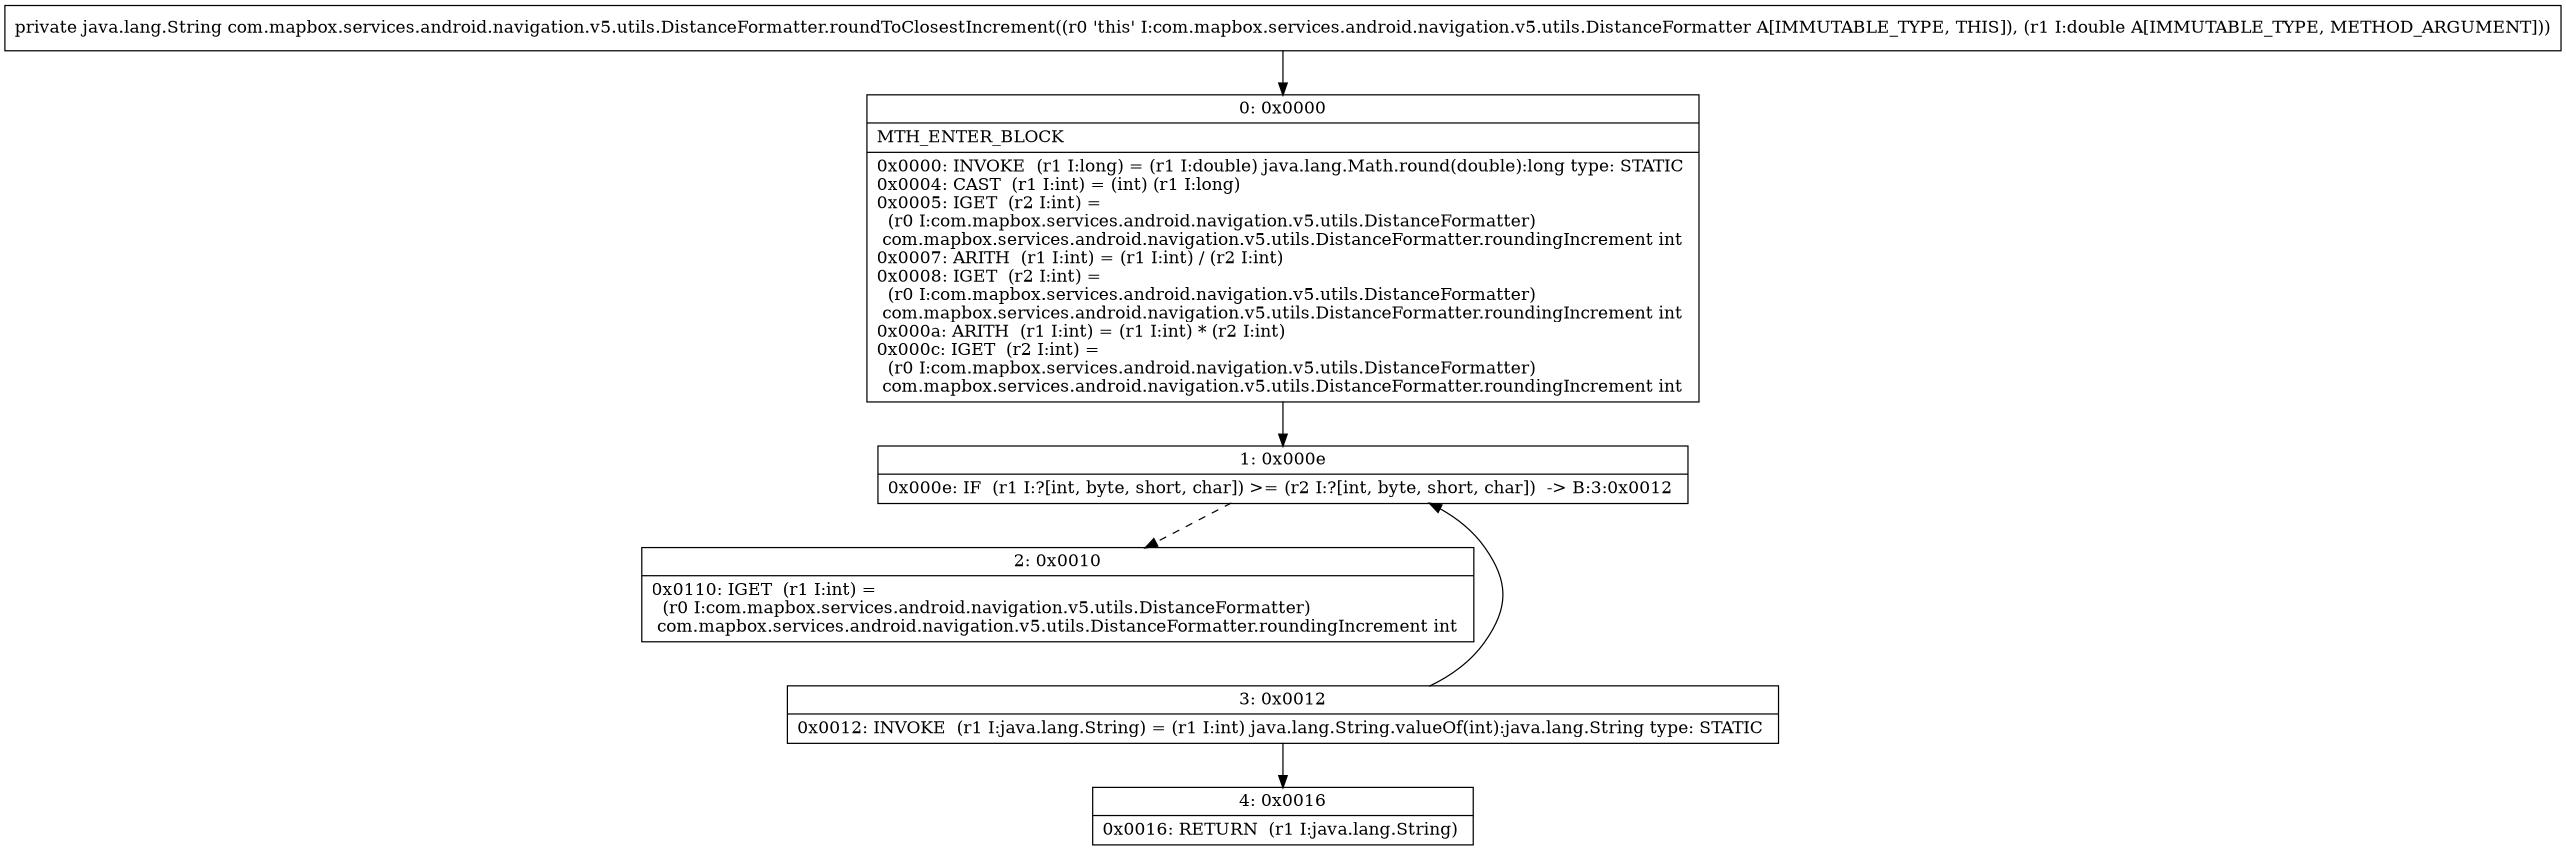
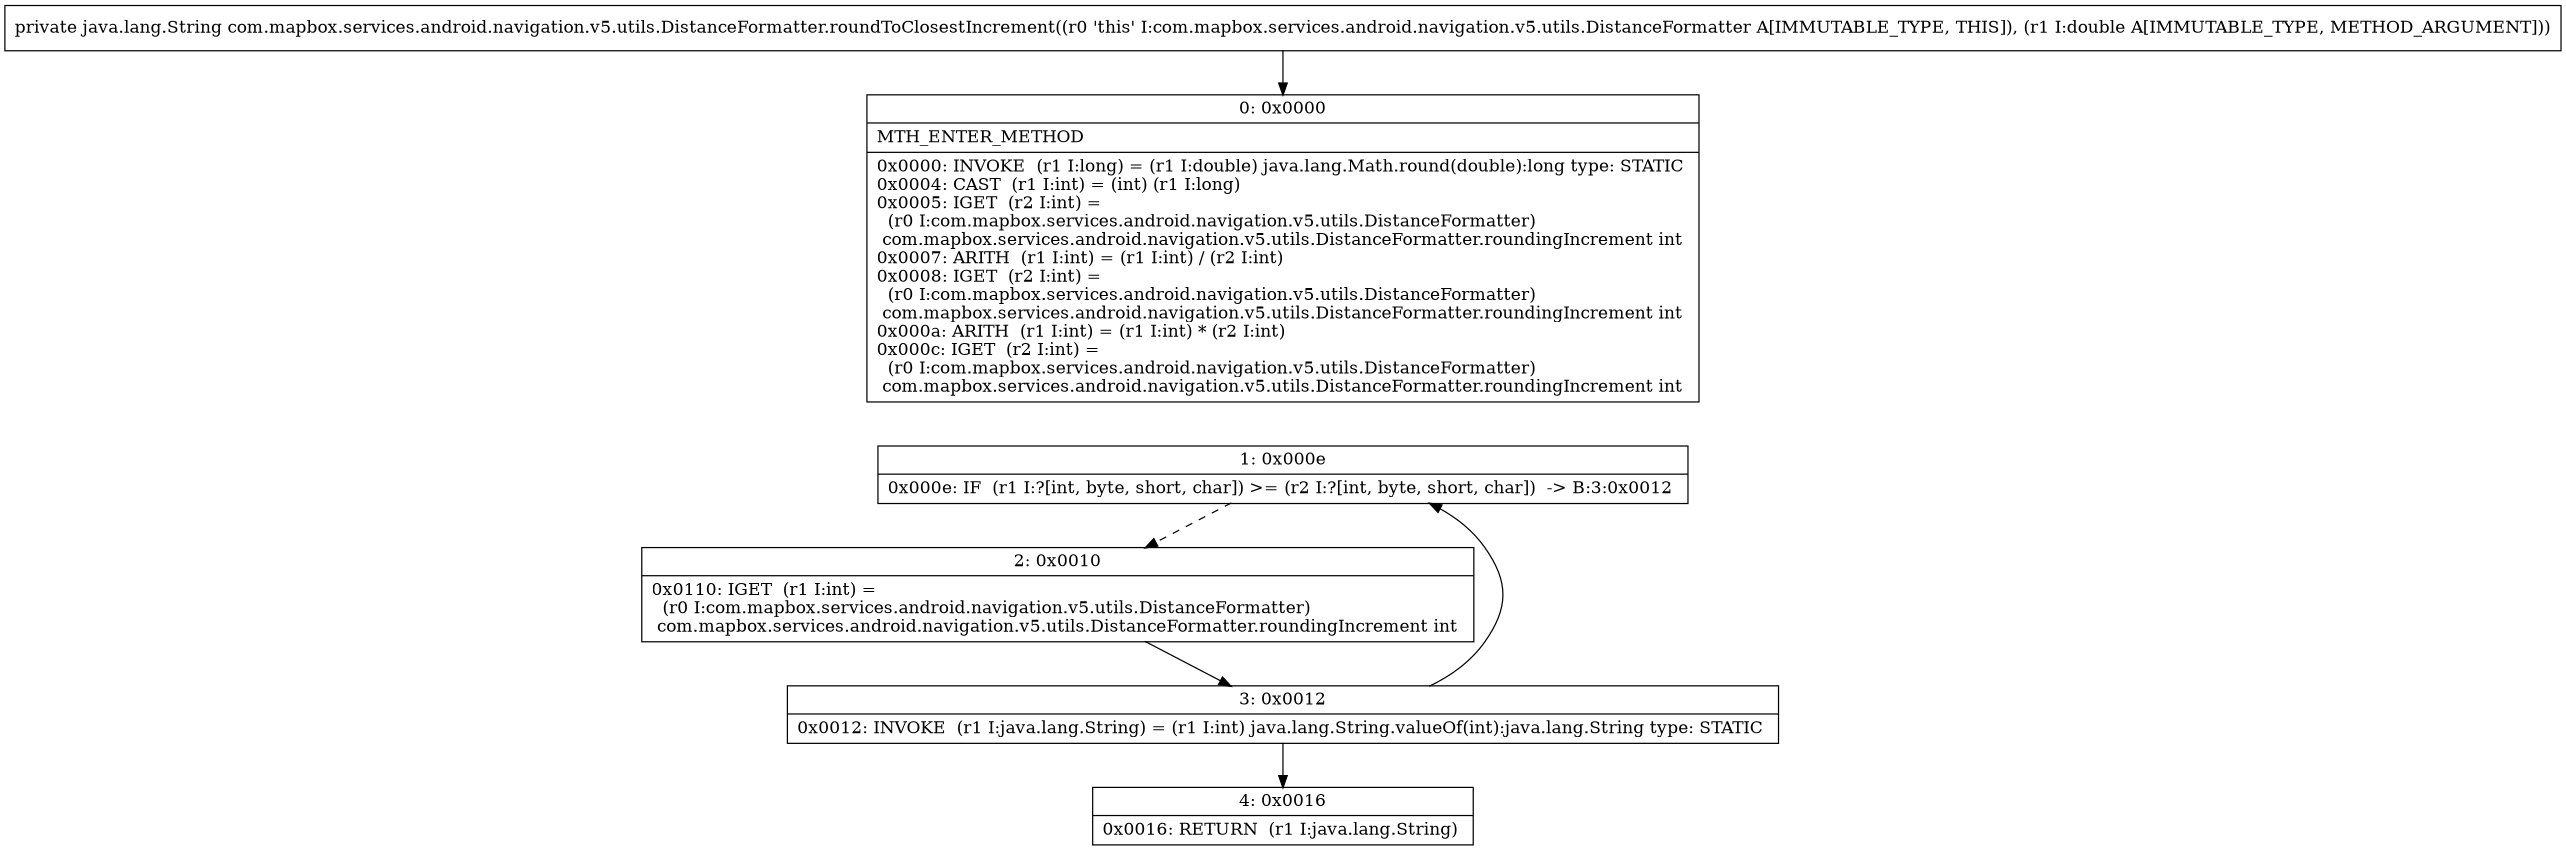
(971, 137) -> (981, 137)
(1283, 418) -> none
none -> (1183, 661)
